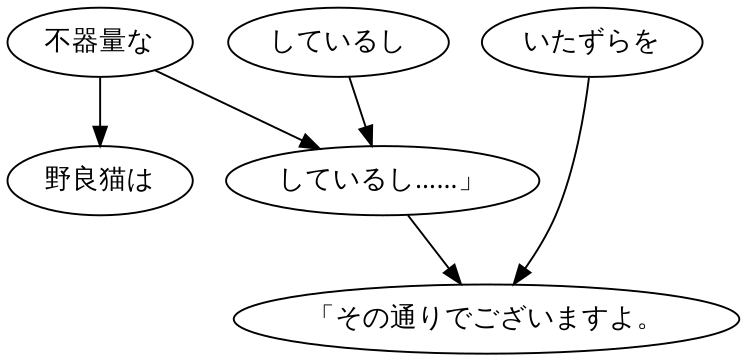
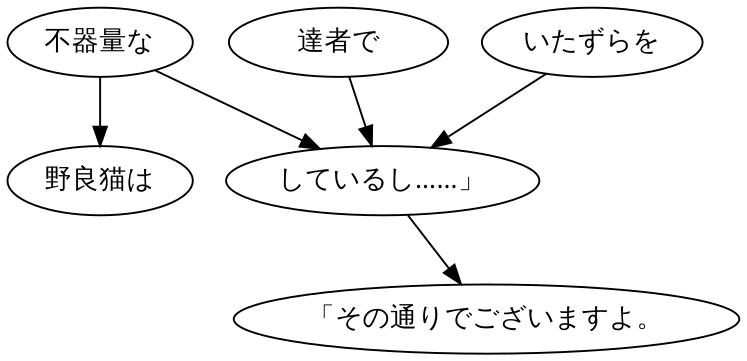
(339, 42) -> (339, 42)
(569, 177) -> (497, 105)
